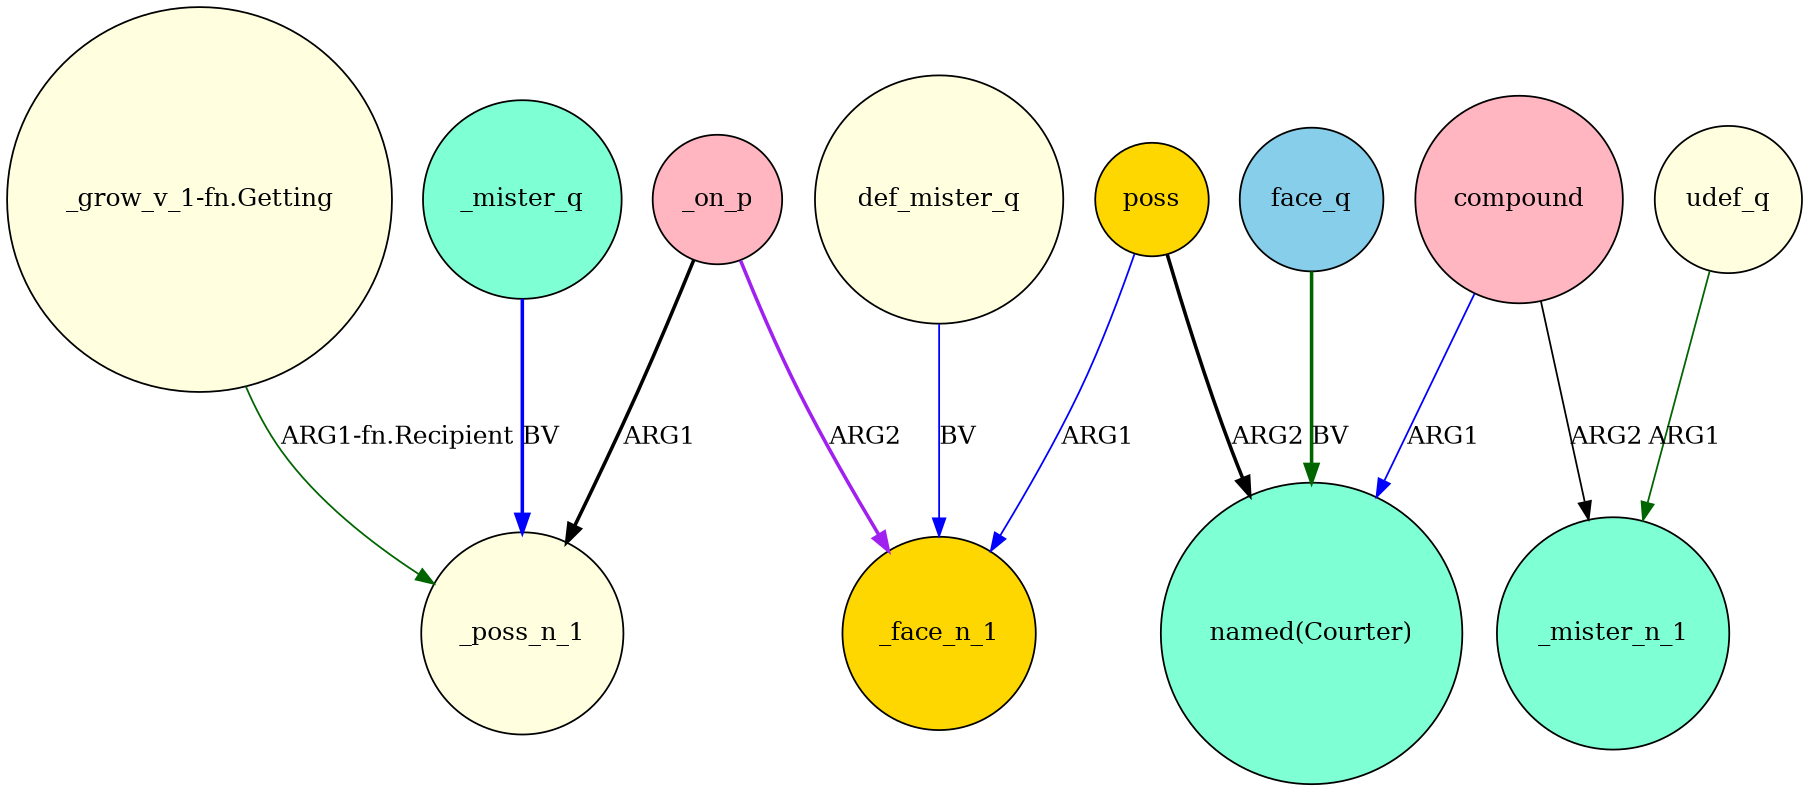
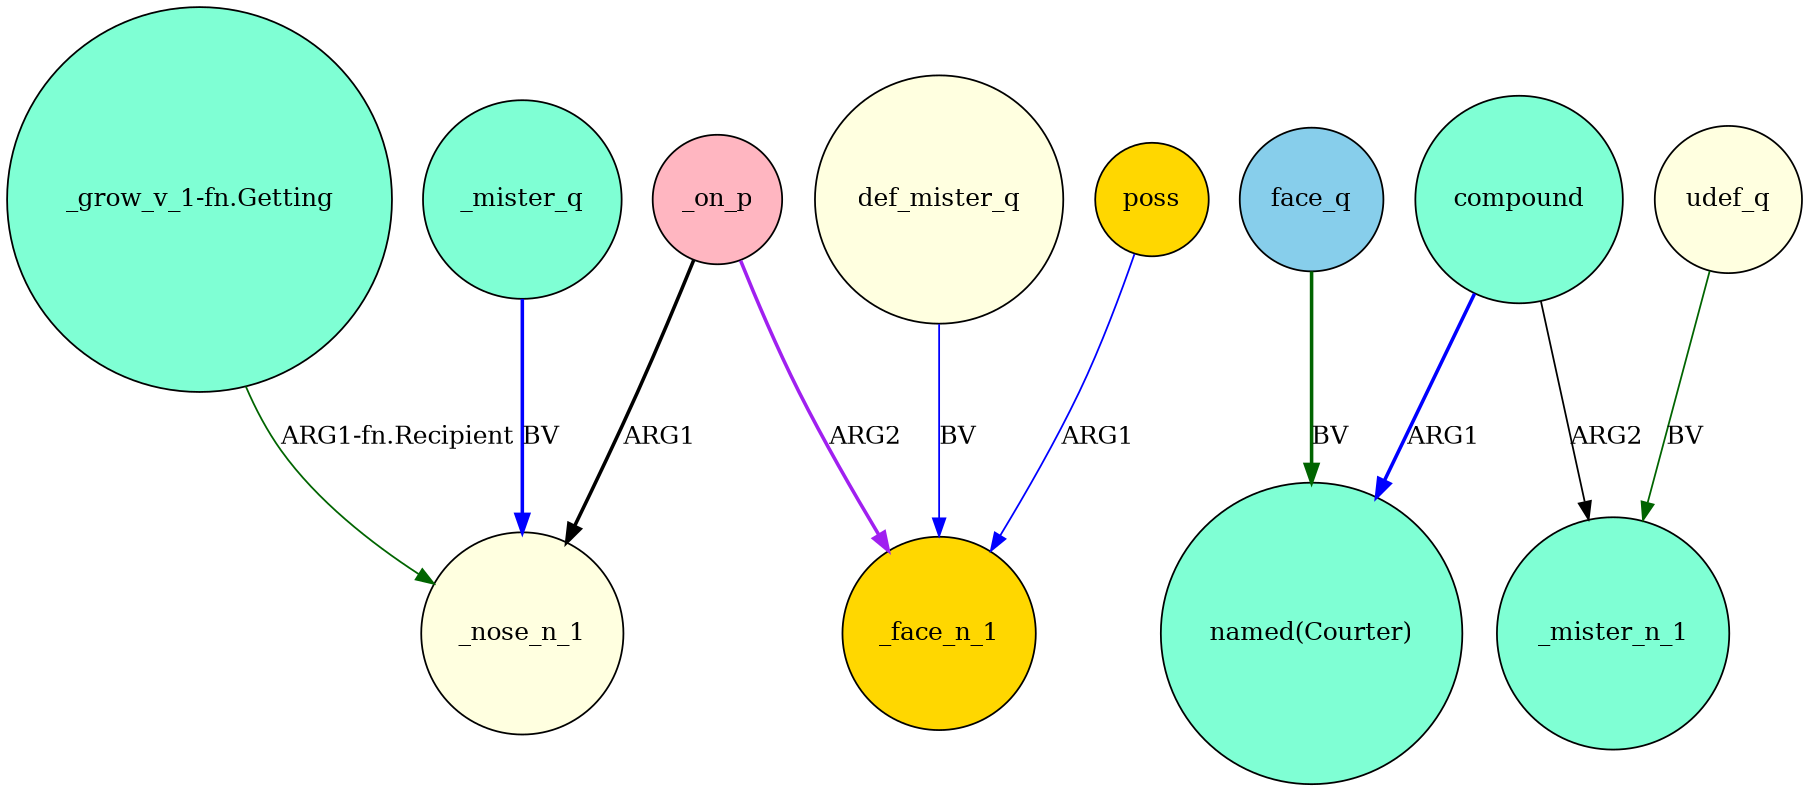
(200, 200) -> (200, 200)
(1519, 200) -> (1519, 200)
(1202, 367) -> none
(1430, 387) -> (1430, 387)
(1685, 437) -> (1685, 437)
(522, 633) -> (522, 633)
